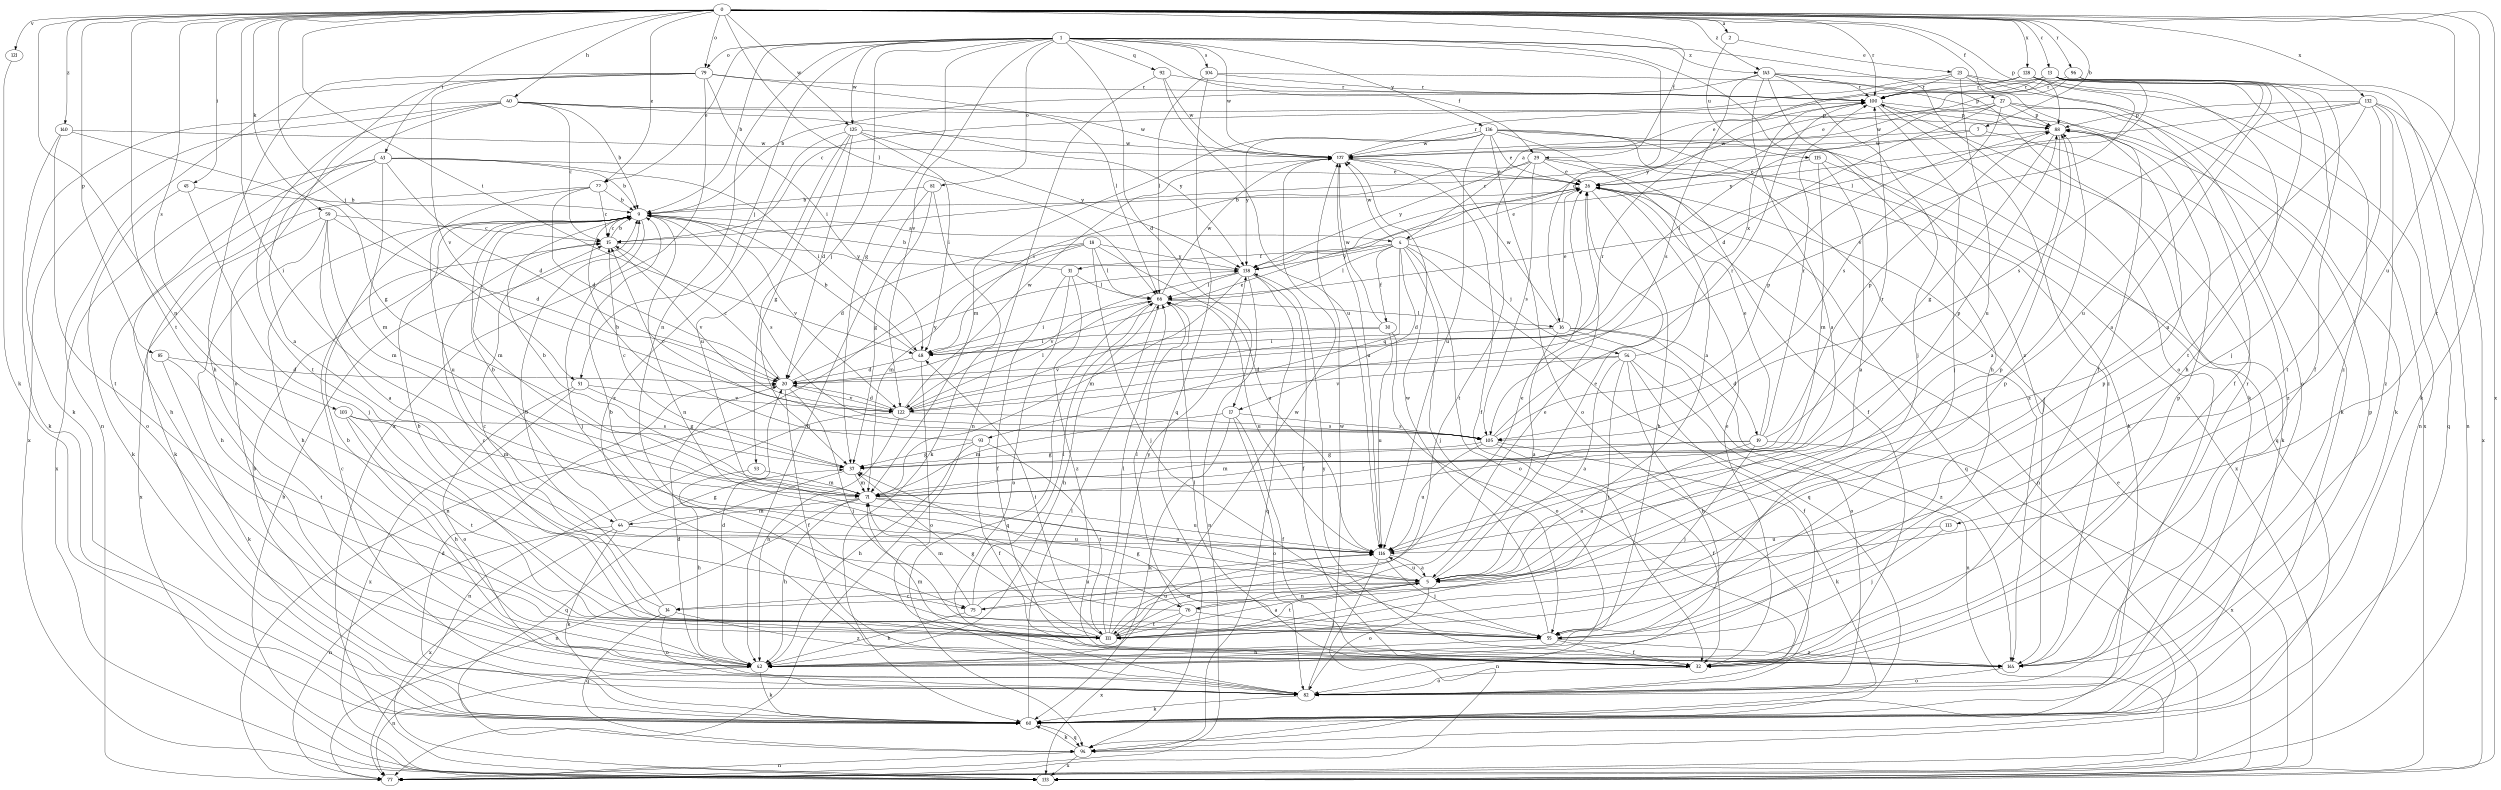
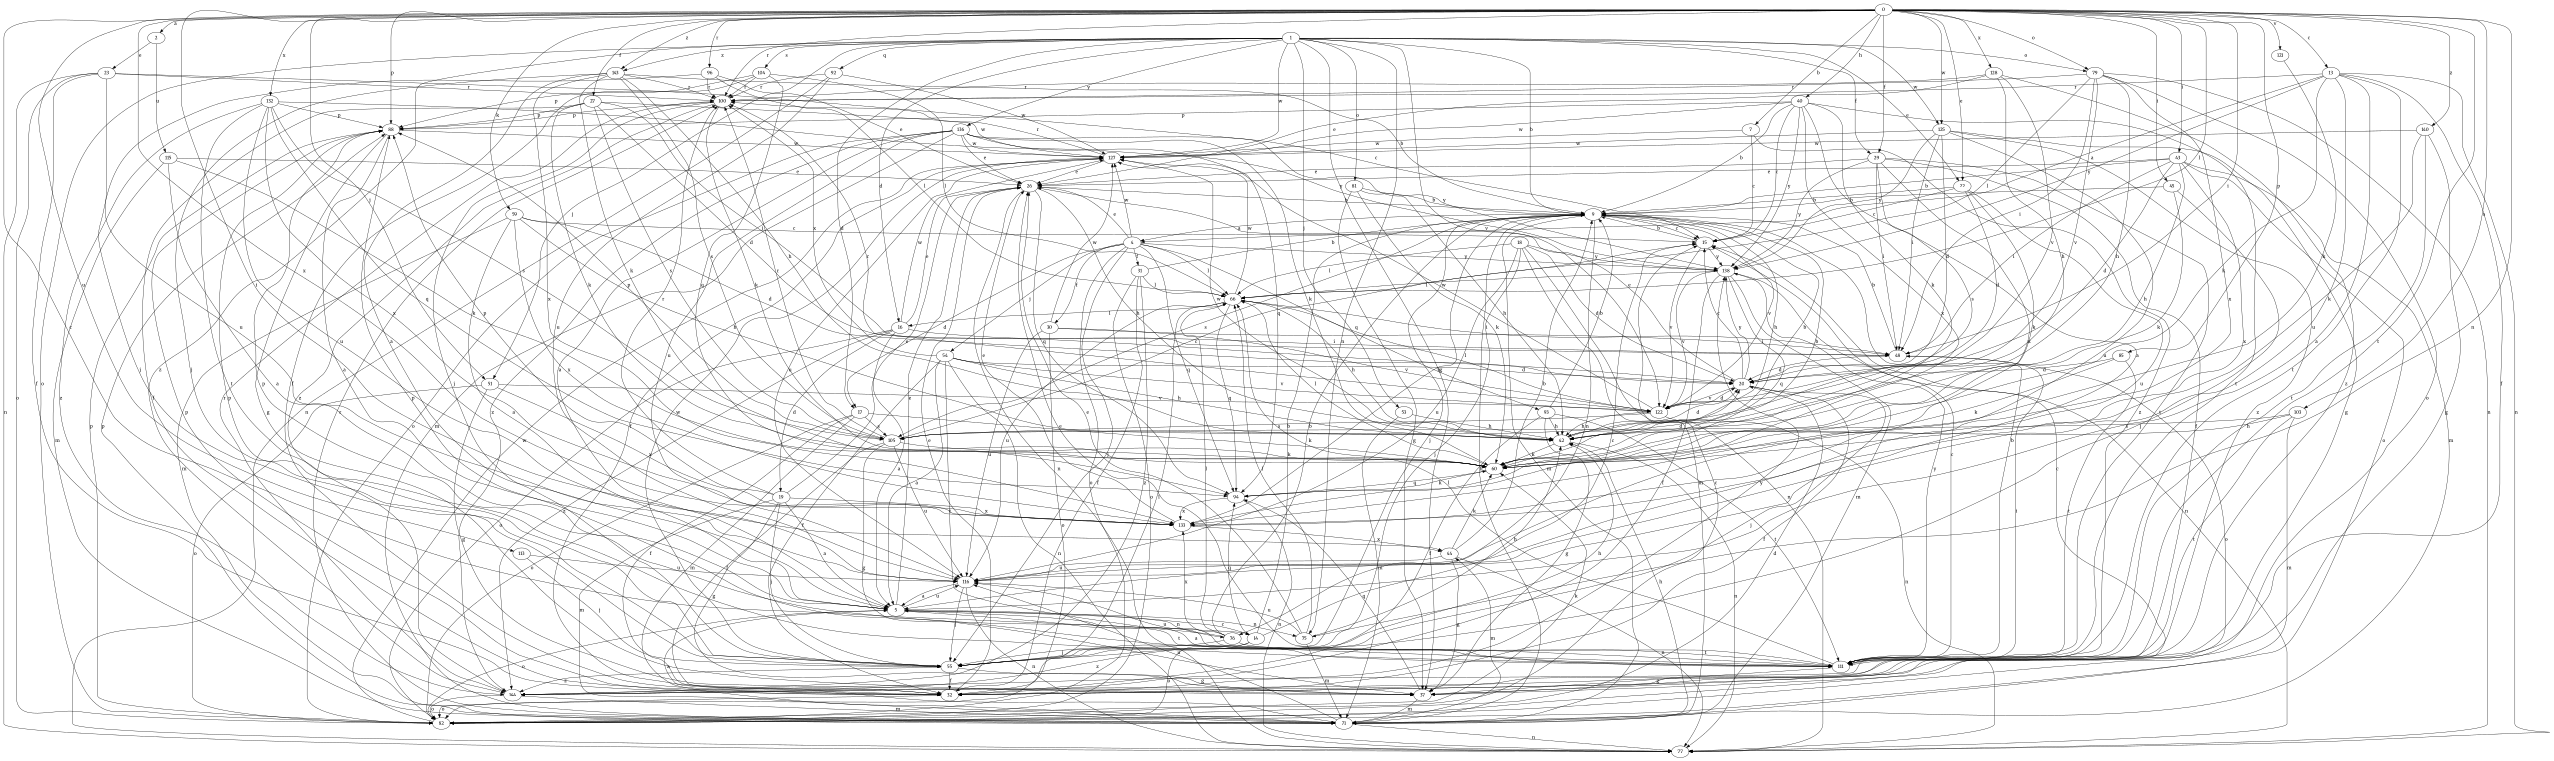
none -> (329, 499)
(560, 760) -> (1315, 535)
